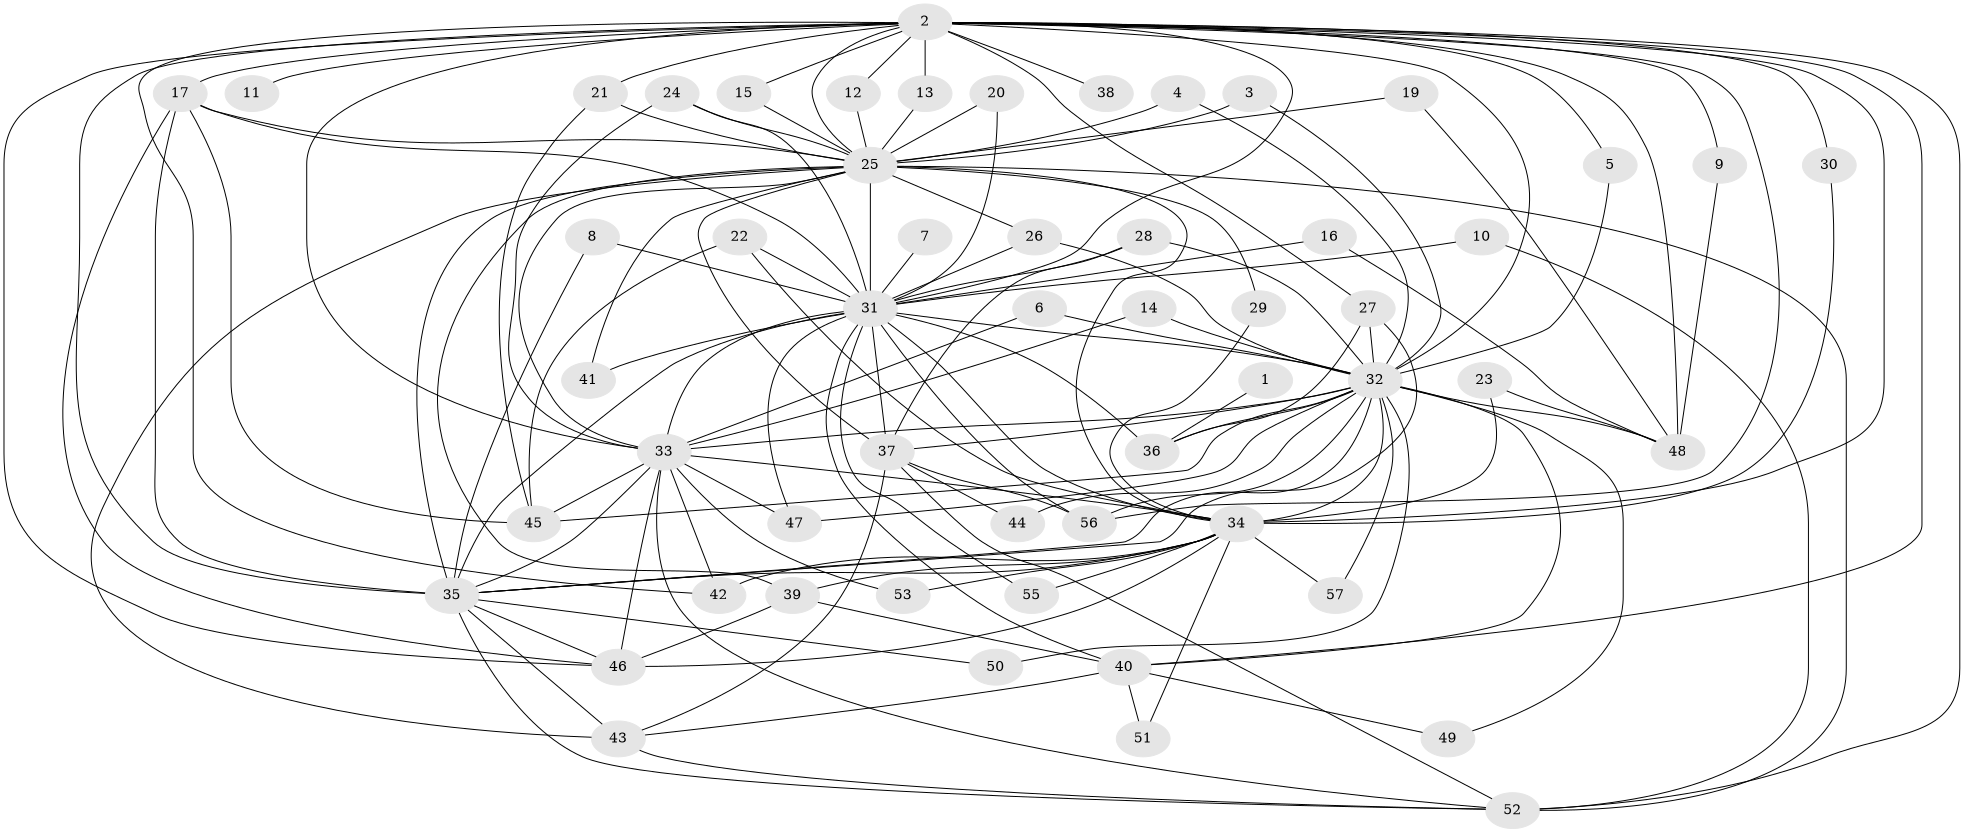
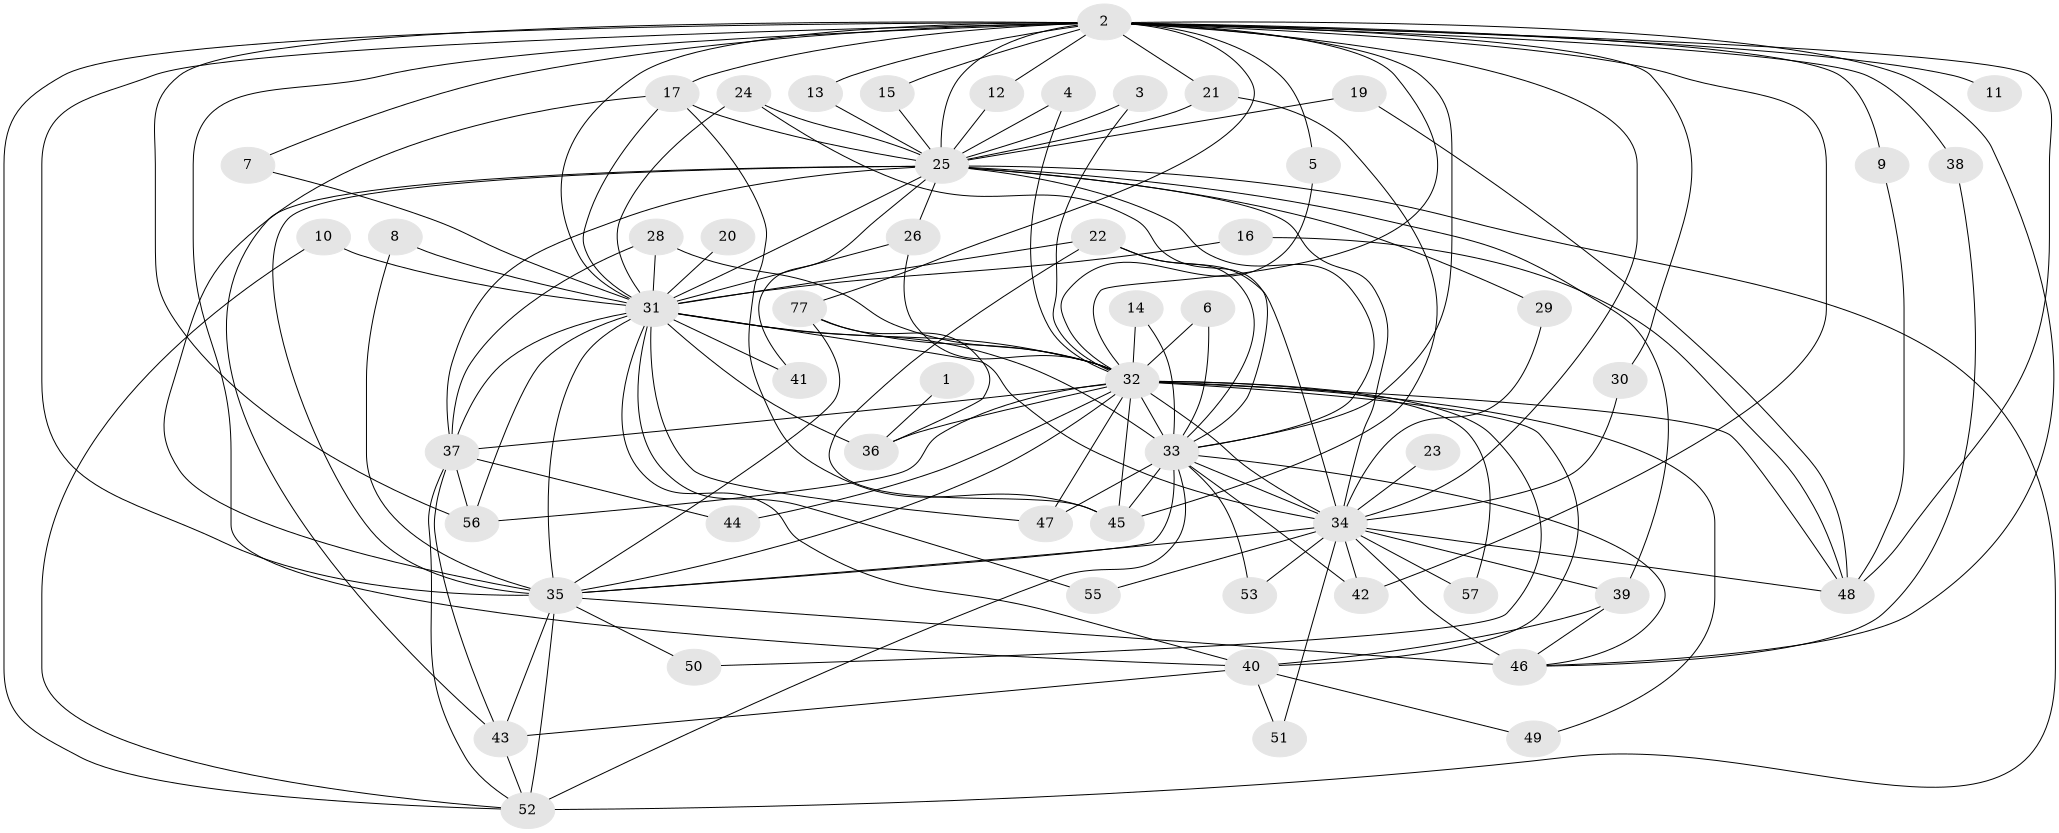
none -> (667, 51)
(934, 129) -> none
none -> (1251, 307)
(1368, 309) -> (800, 309)
(1559, 410) -> (1594, 560)
(123, 557) -> (1918, 571)
